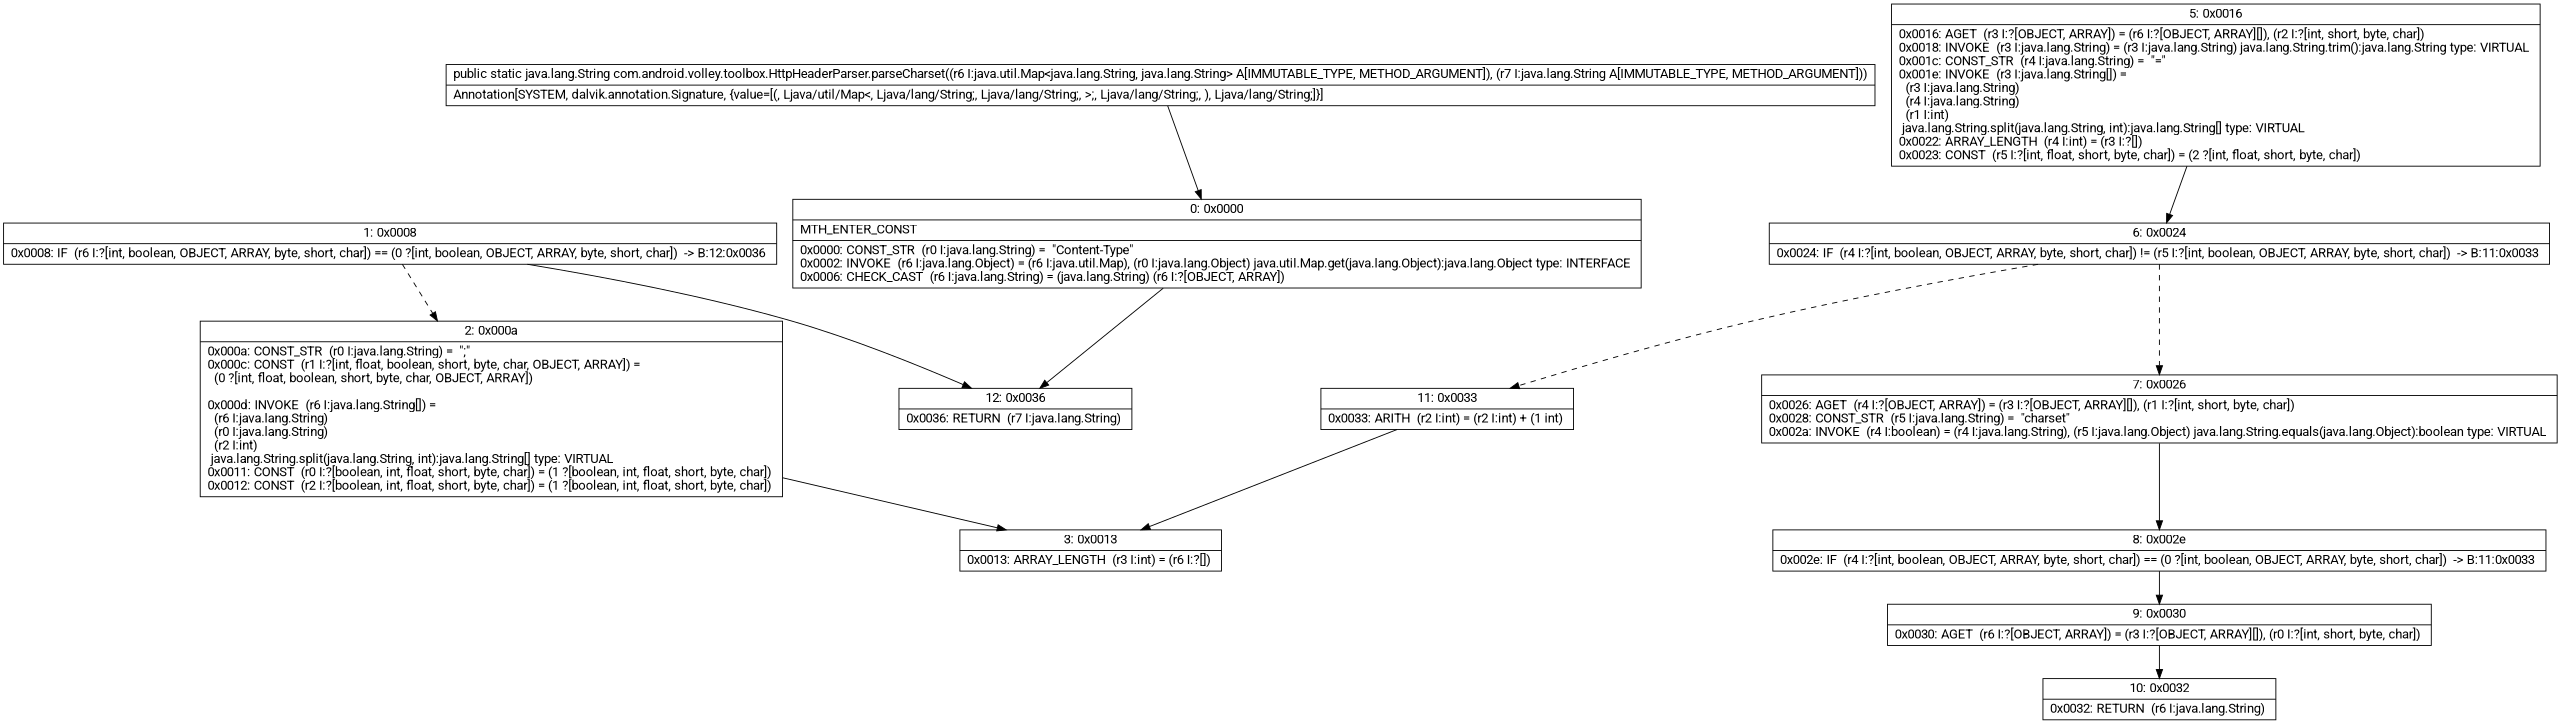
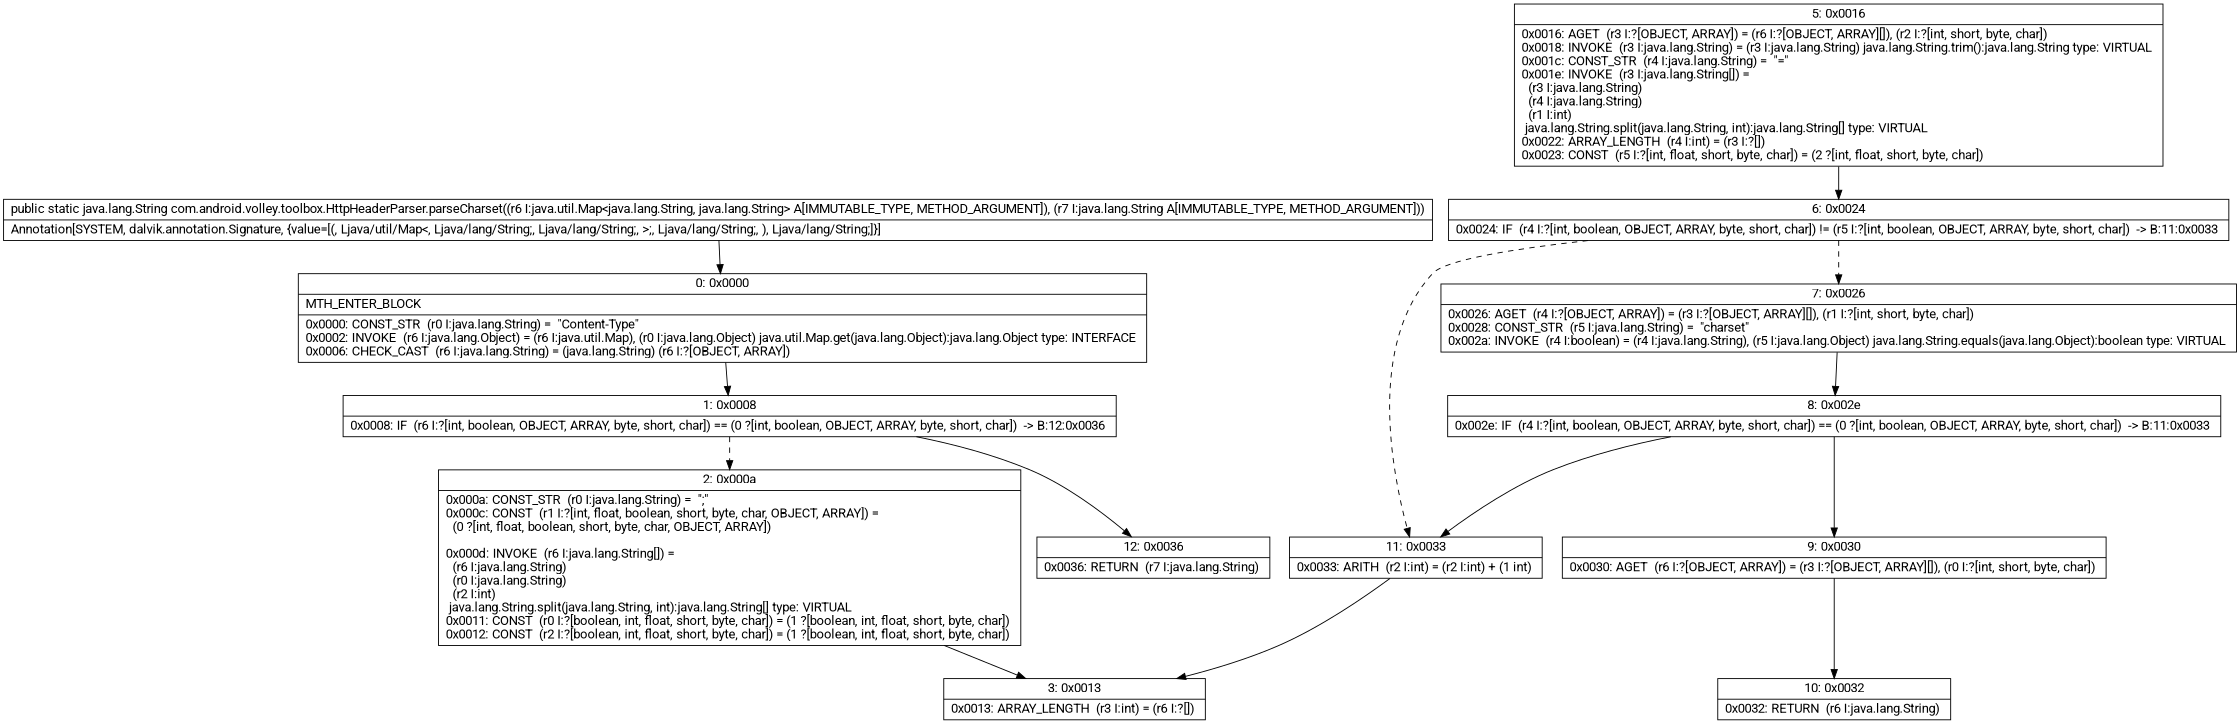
(859, 230) -> (364, 304)
(1105, 335) -> (727, 374)
none -> (1553, 470)
